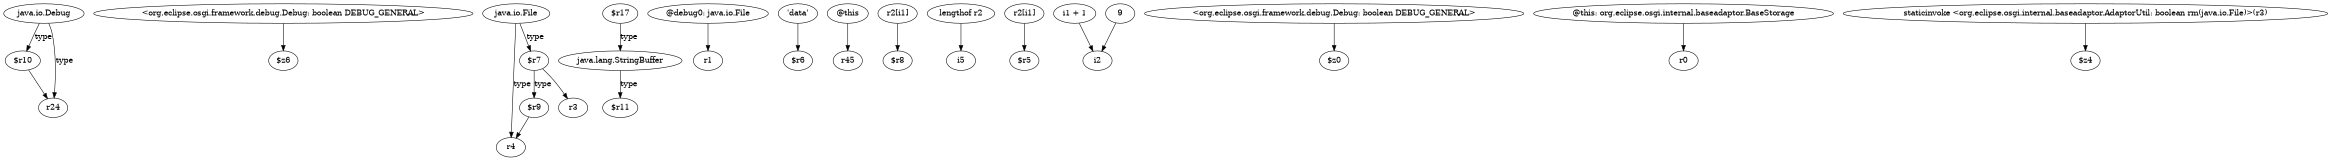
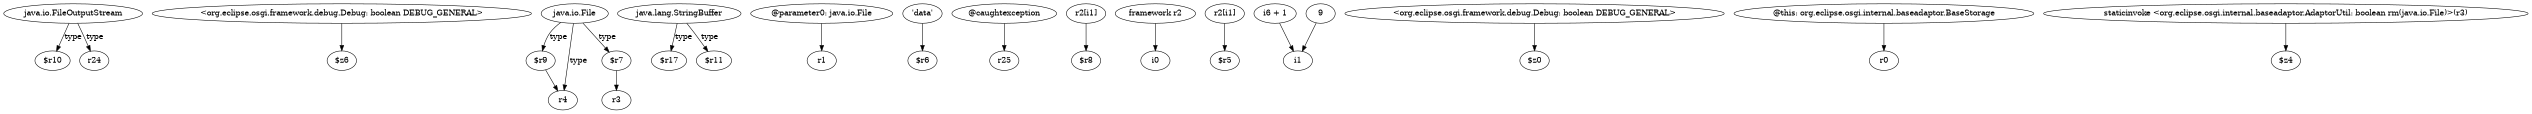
(44, 14) -> (73, 14)
(708, 14) -> (822, 14)
(848, 14) -> (1004, 14)
(961, 14) -> (1155, 14)
(1075, 14) -> (1275, 14)
(620, 34) -> (675, 34)
(848, 61) -> (1004, 61)
(961, 61) -> (1155, 61)
(1097, 61) -> (1298, 61)
(37, 82) -> none
(534, 82) -> (550, 33)
